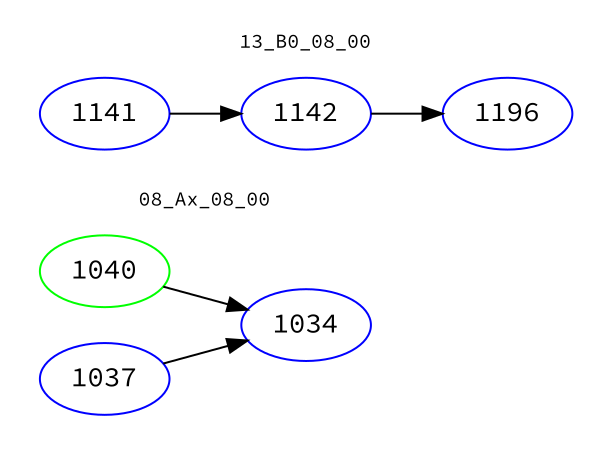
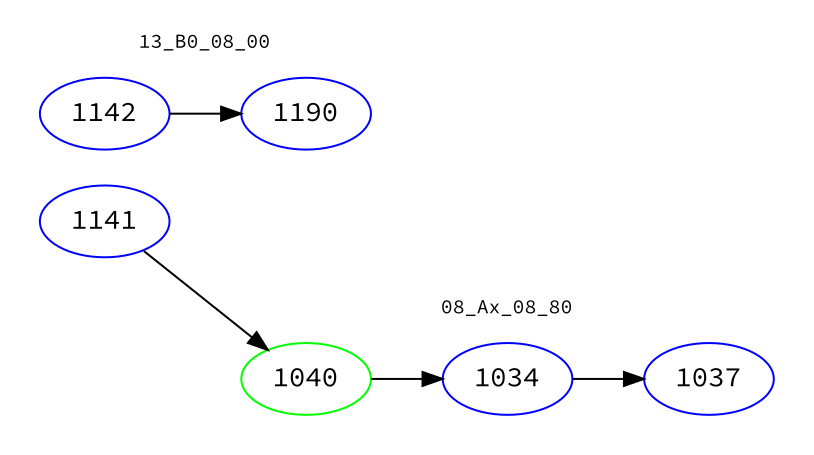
(195, 114) -> (198, 294)
(508, 114) -> (306, 114)
(205, 200) -> (508, 308)
(196, 355) -> (598, 379)
